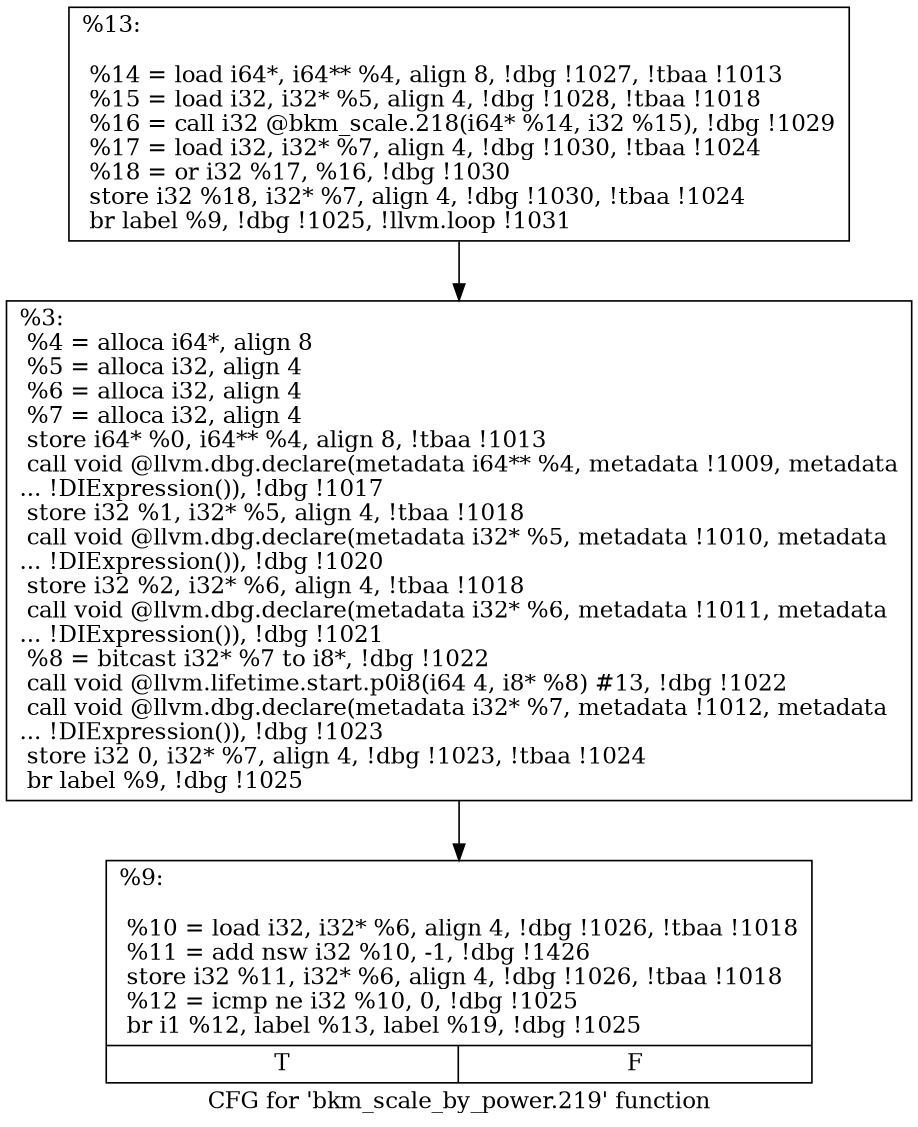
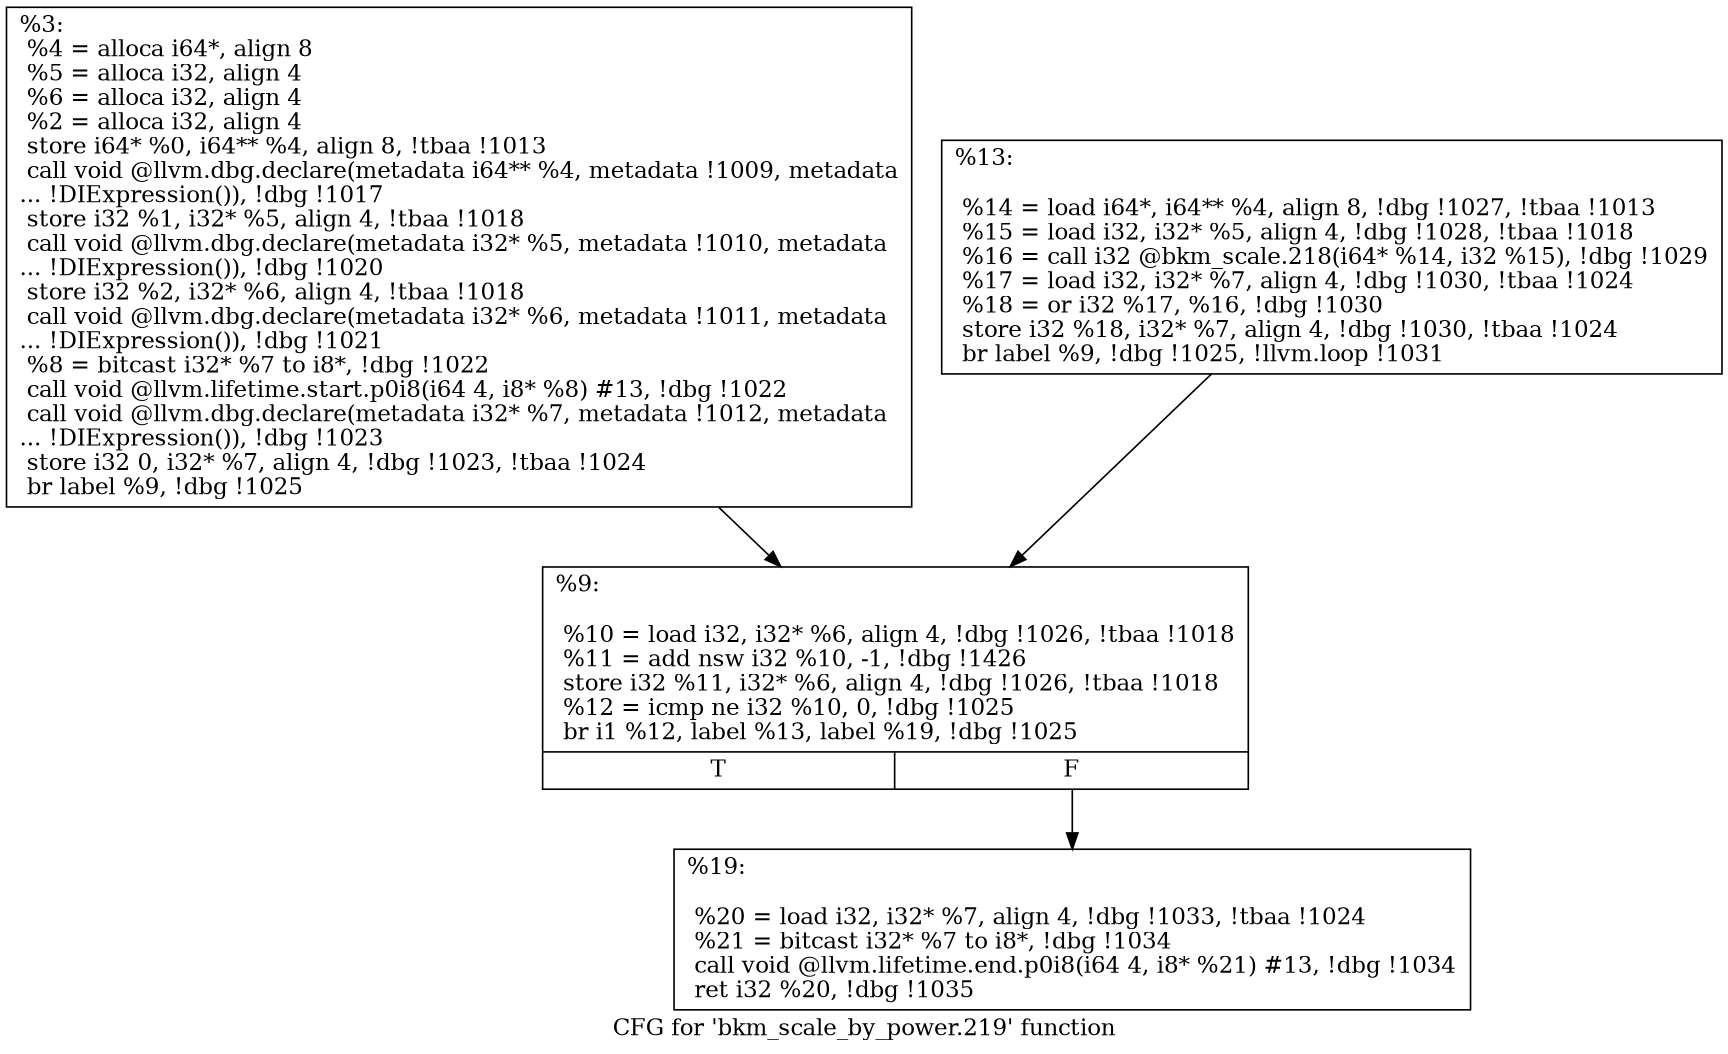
(459, 263) -> (1117, 465)
(161, 416) -> (161, 122)
none -> (1072, 930)
